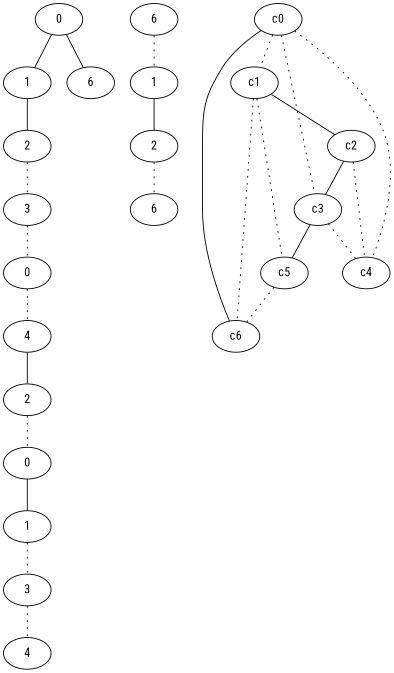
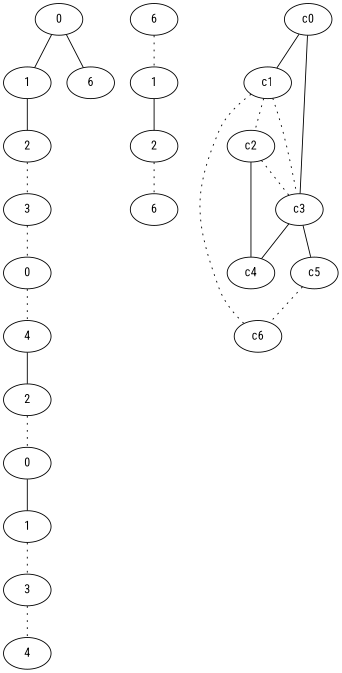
(266, 51) -> (288, 51)
(305, 116) -> (259, 115)
(299, 119) -> (304, 114)
(382, 128) -> none
(203, 167) -> none
(269, 178) -> (286, 145)
(335, 178) -> (275, 178)
(359, 210) -> (251, 210)
(342, 241) -> (275, 241)
